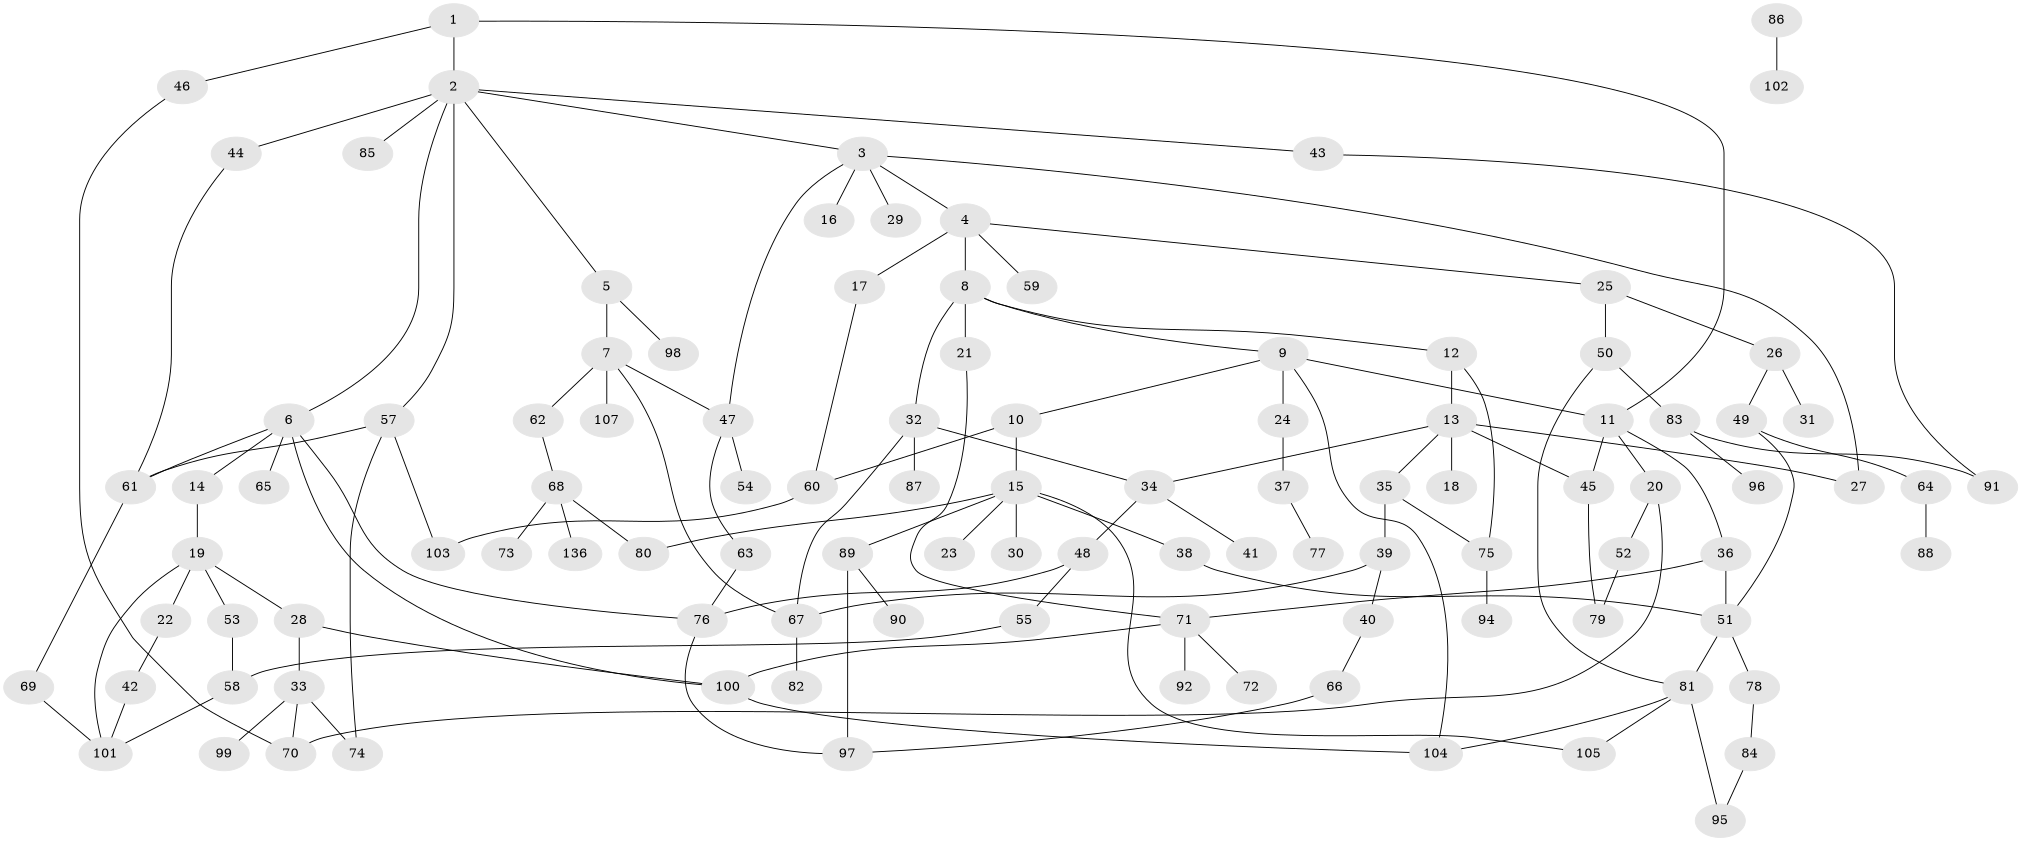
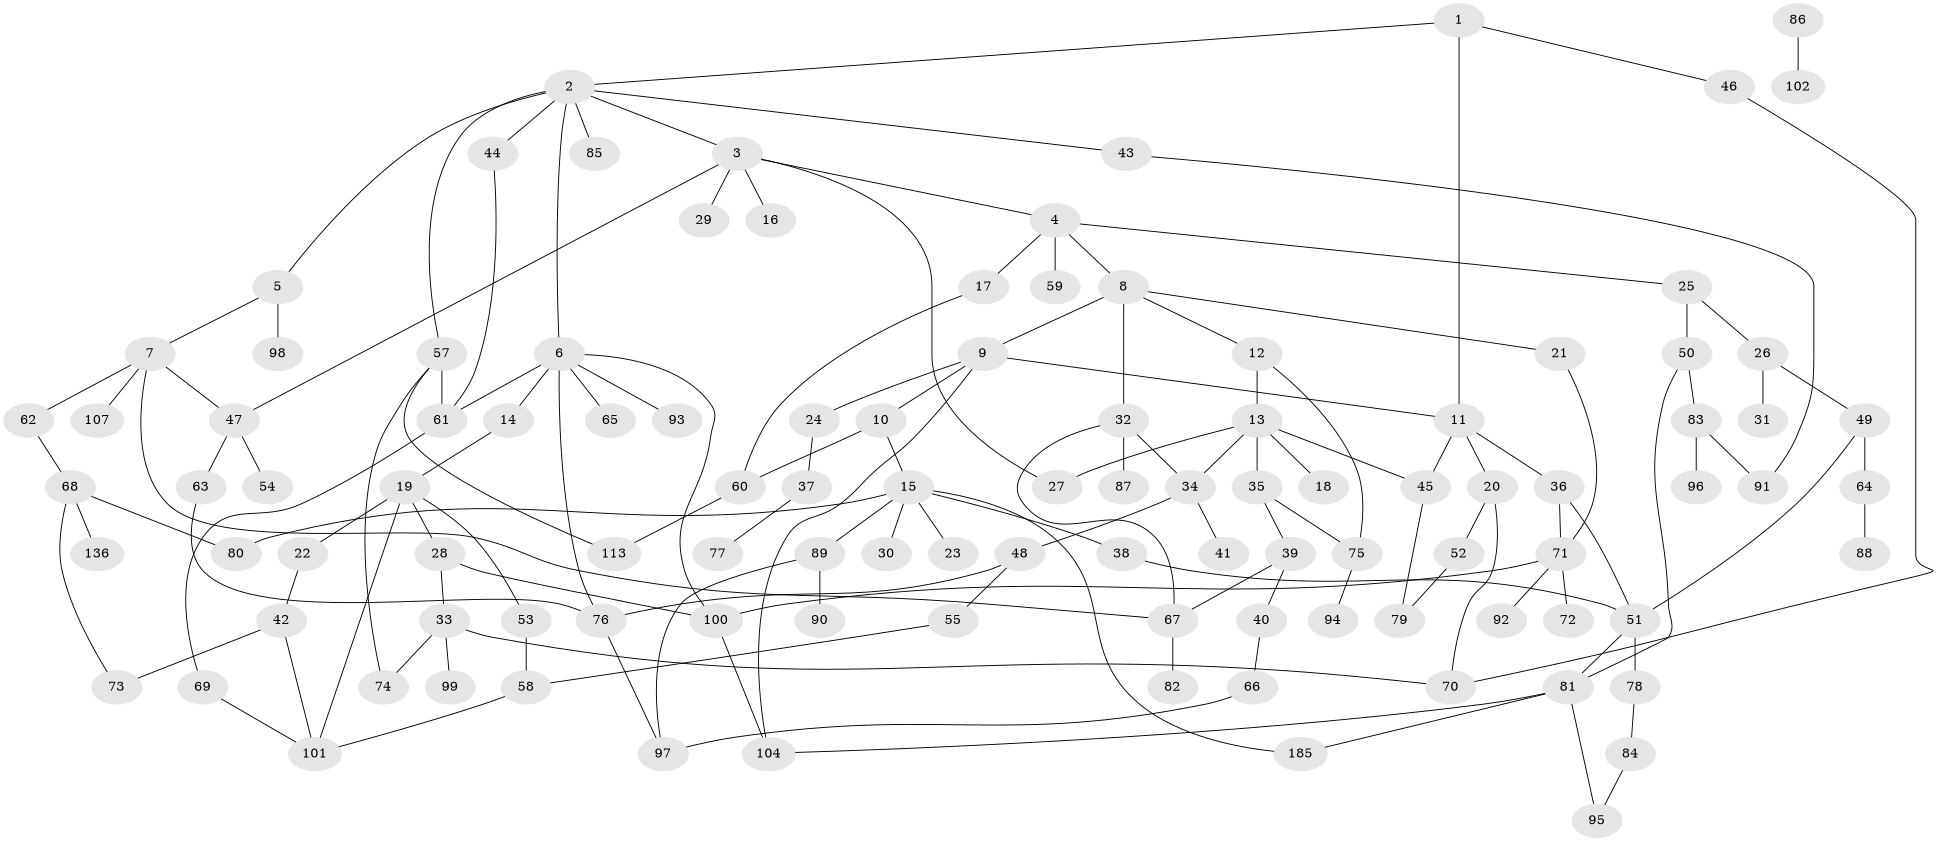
none -> (677, 421)
(438, 554) -> (614, 554)
none -> (199, 654)
(1589, 754) -> (1301, 754)
